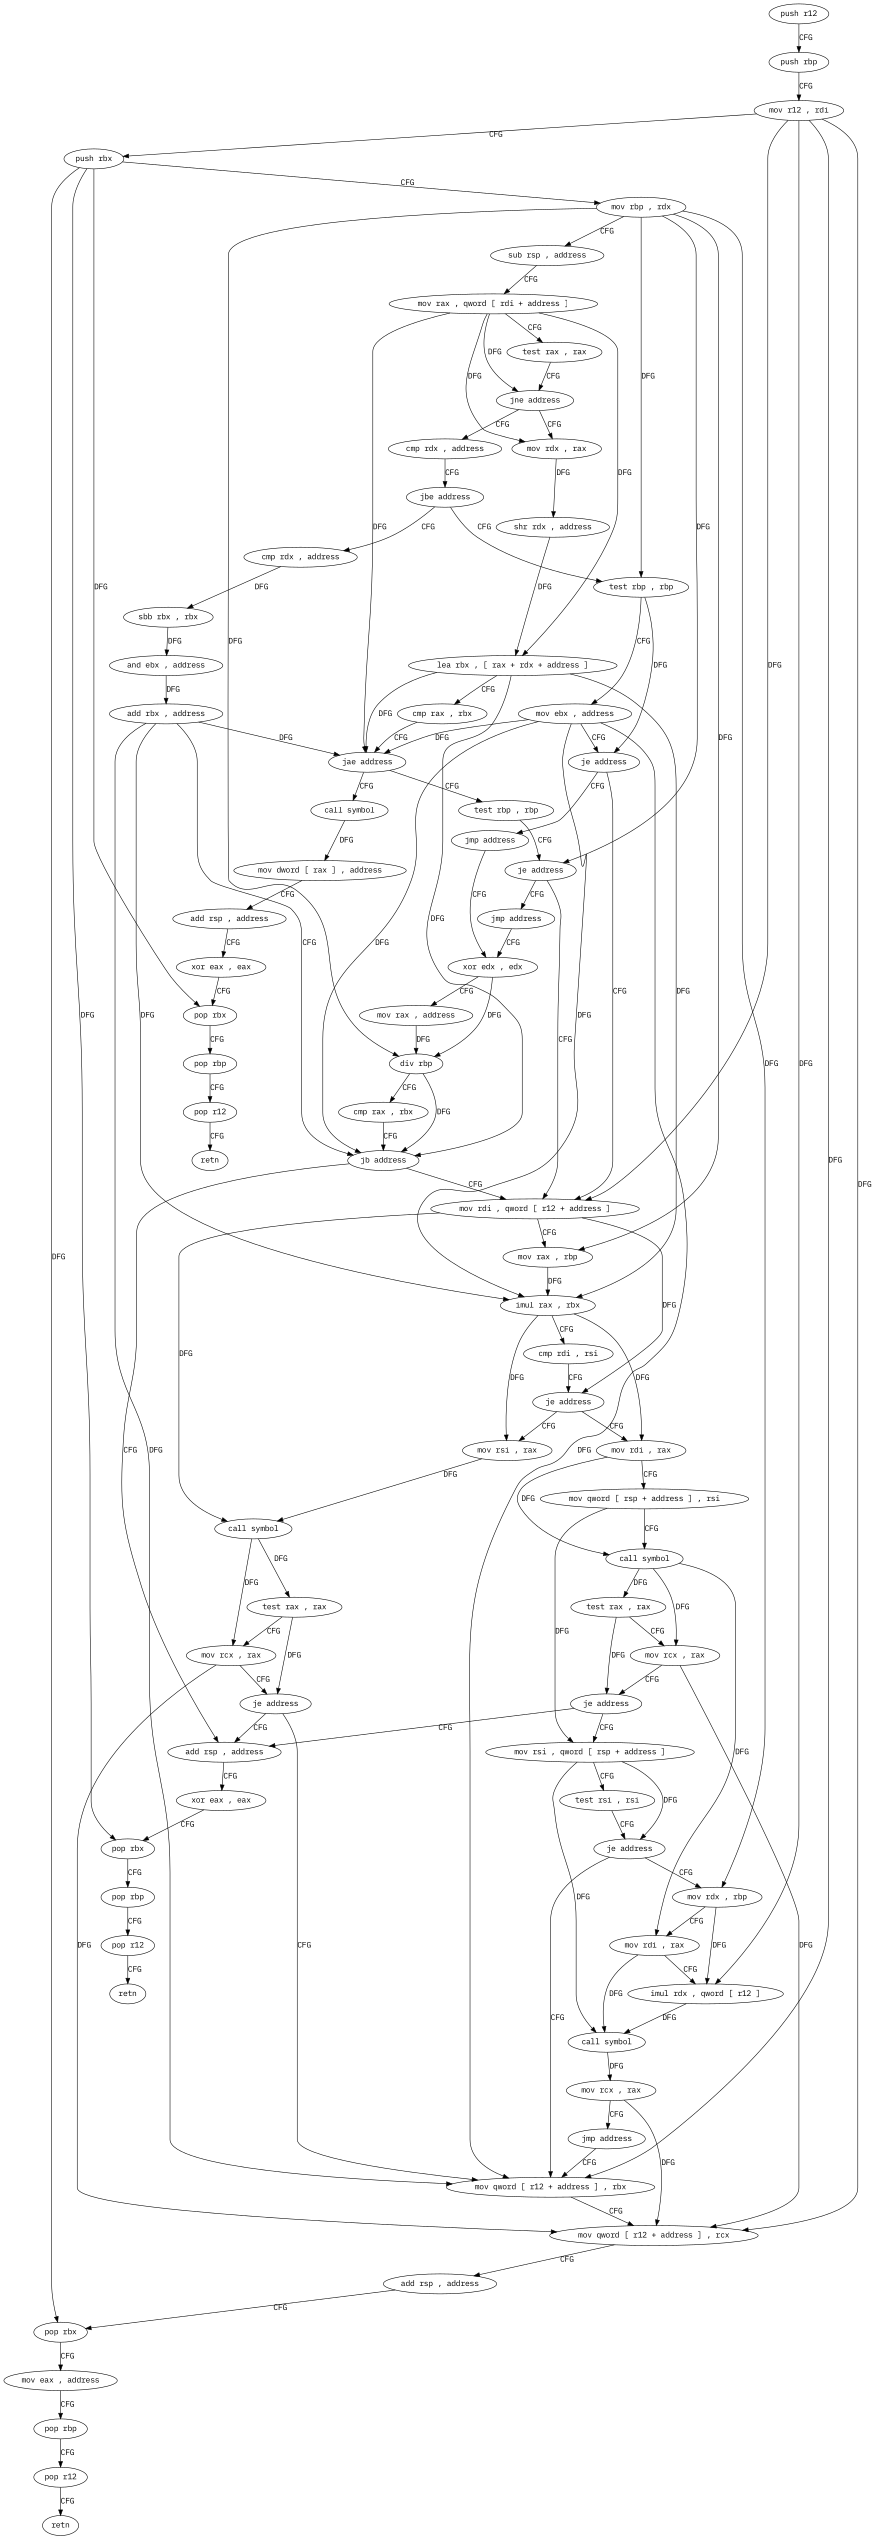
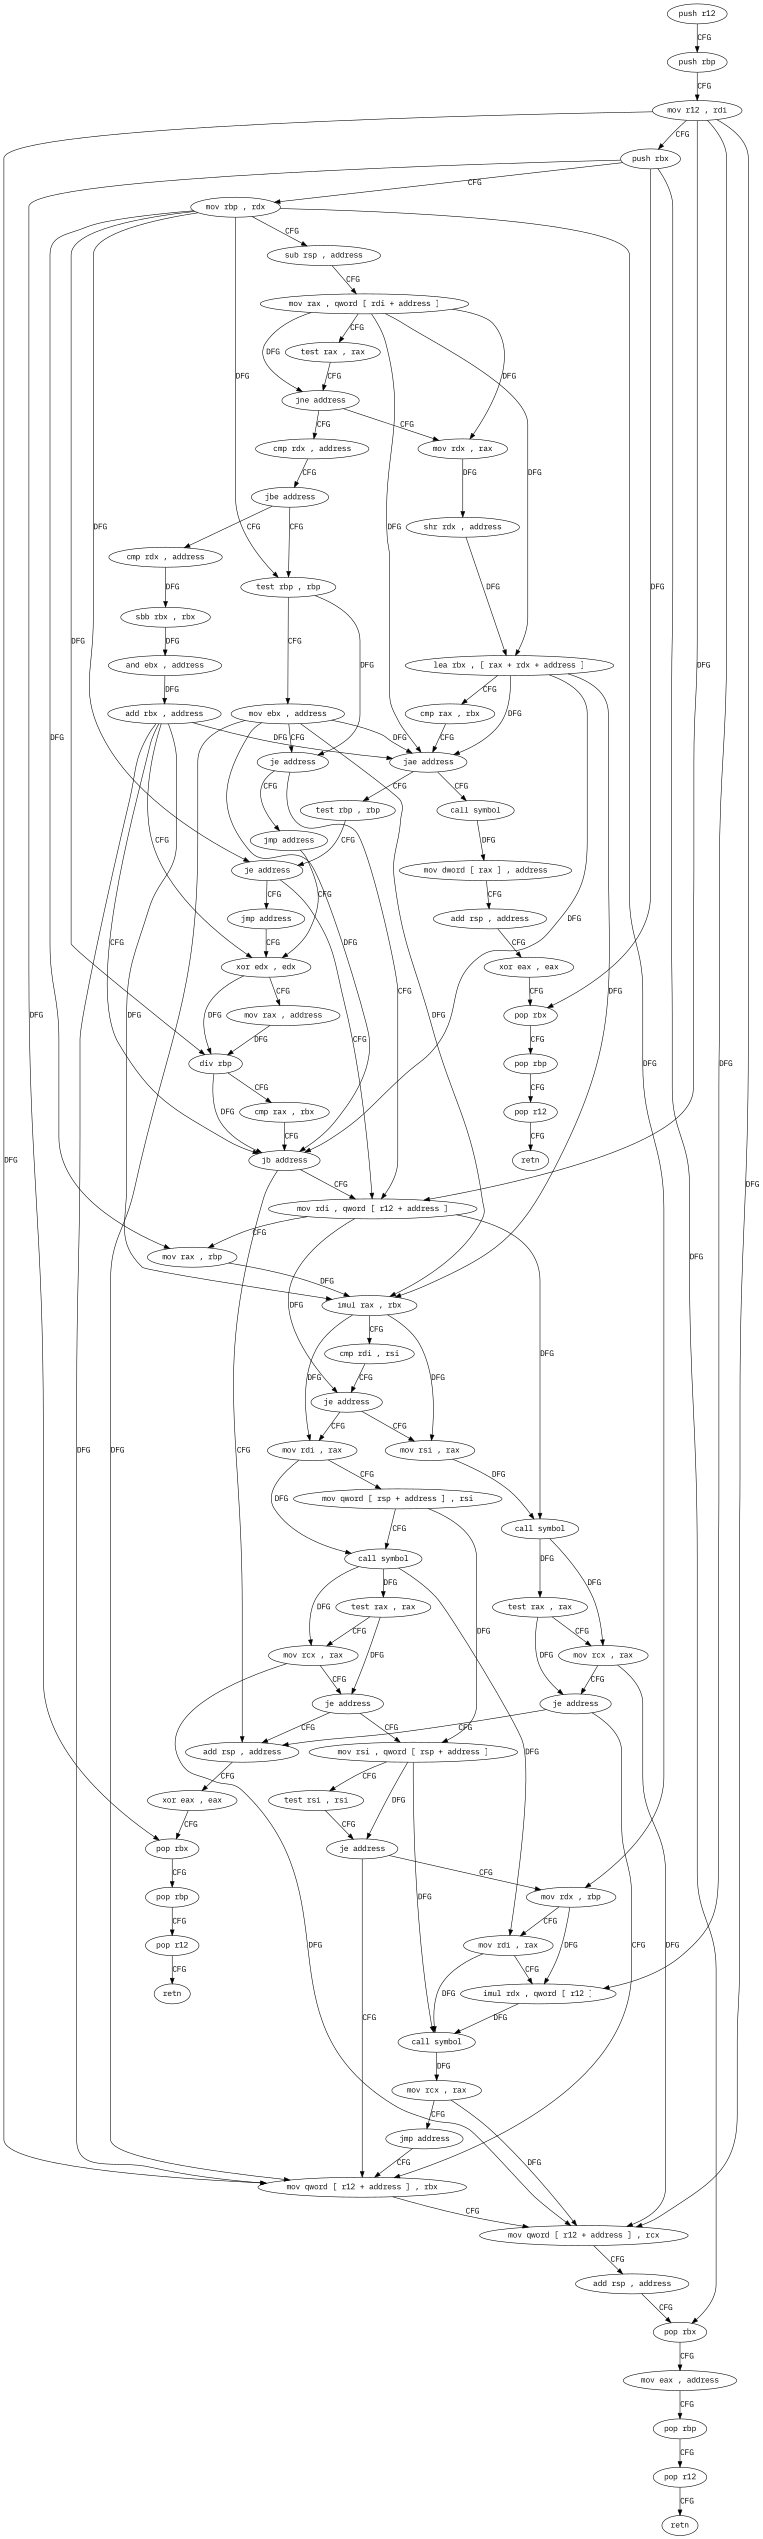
none -> (158, 856)
